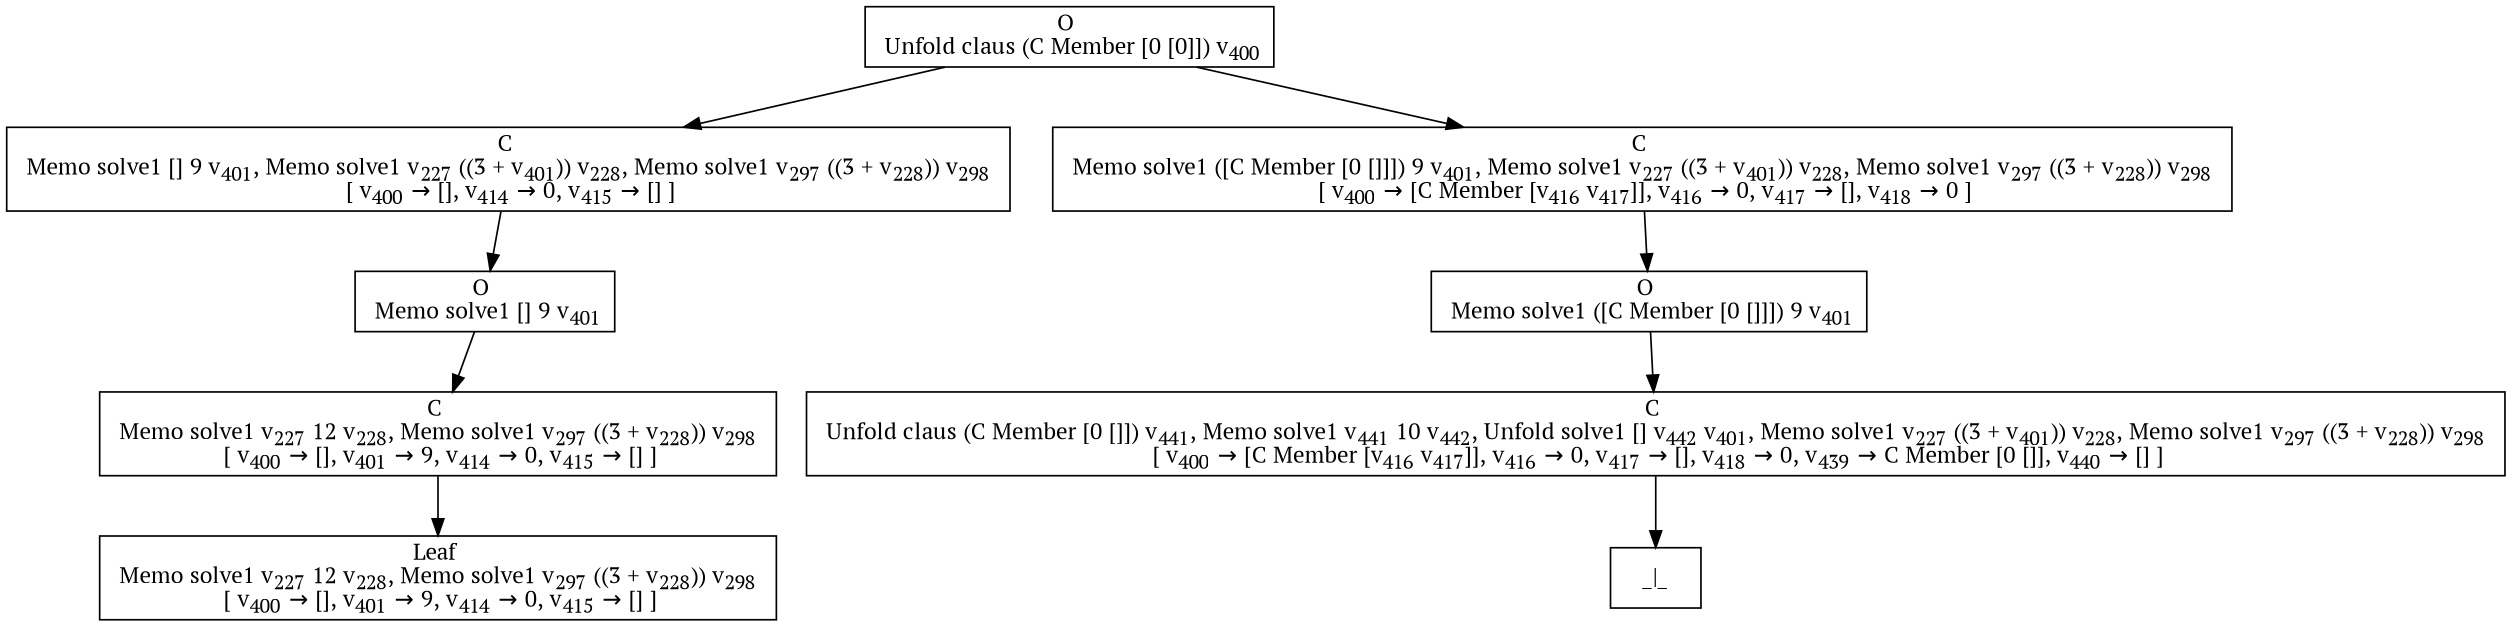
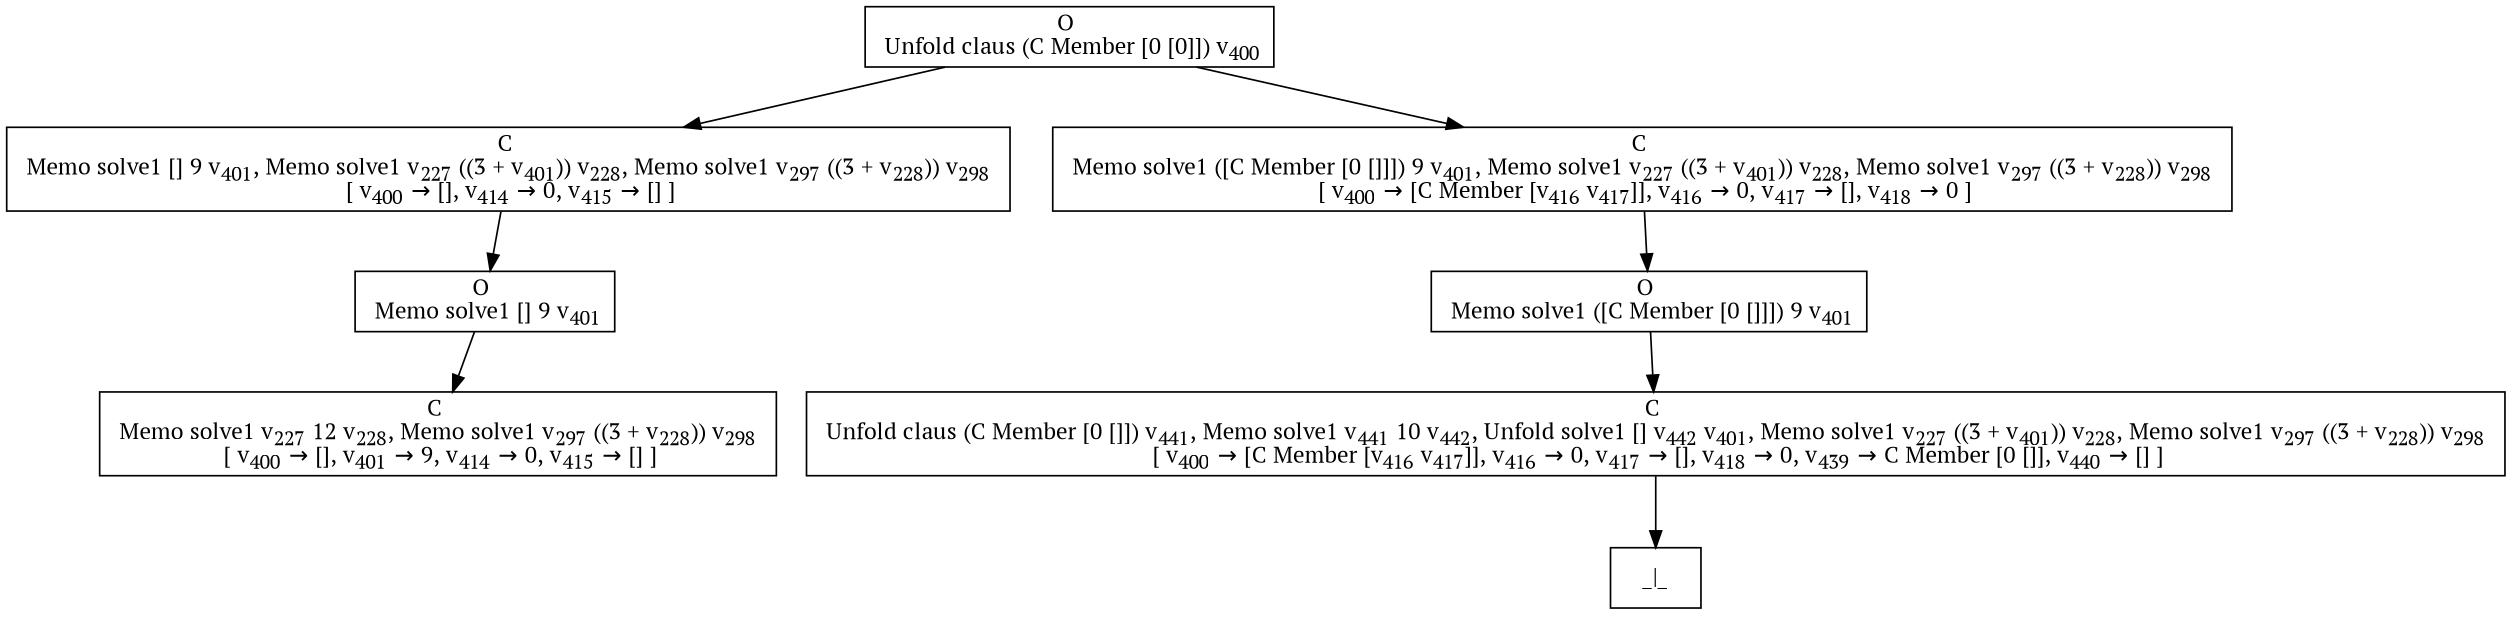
(438, 578) -> none
